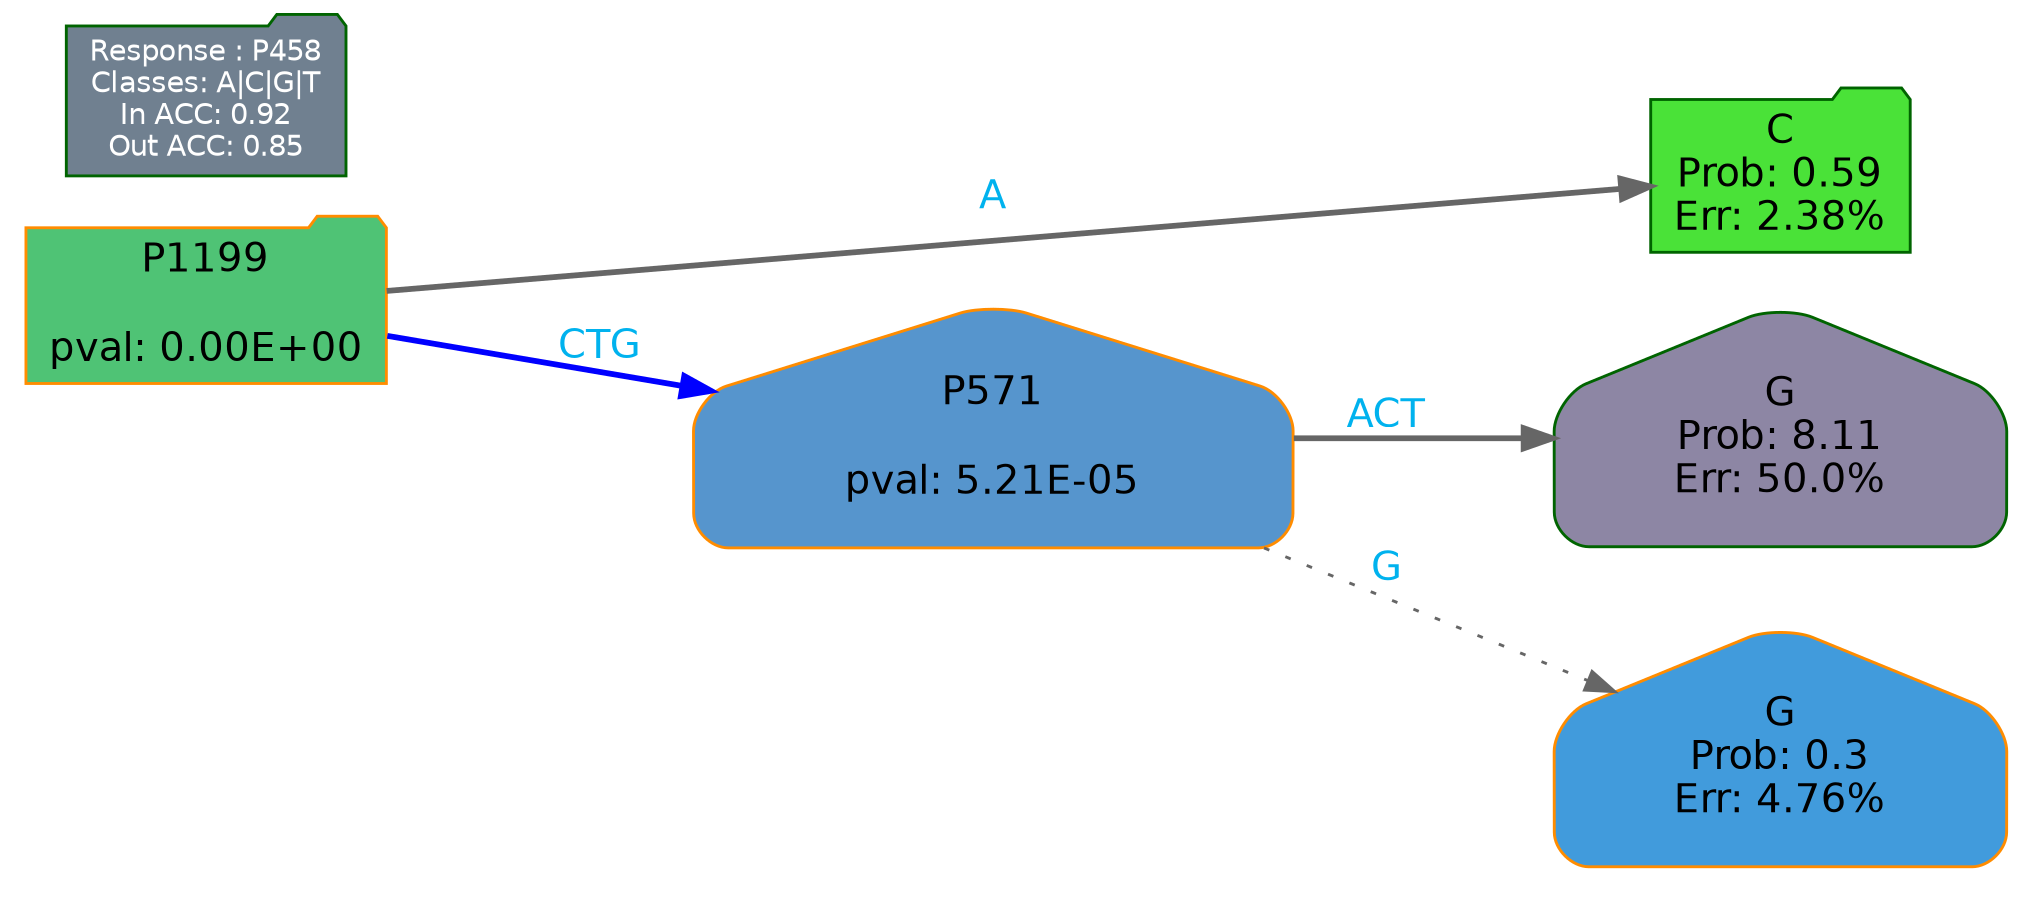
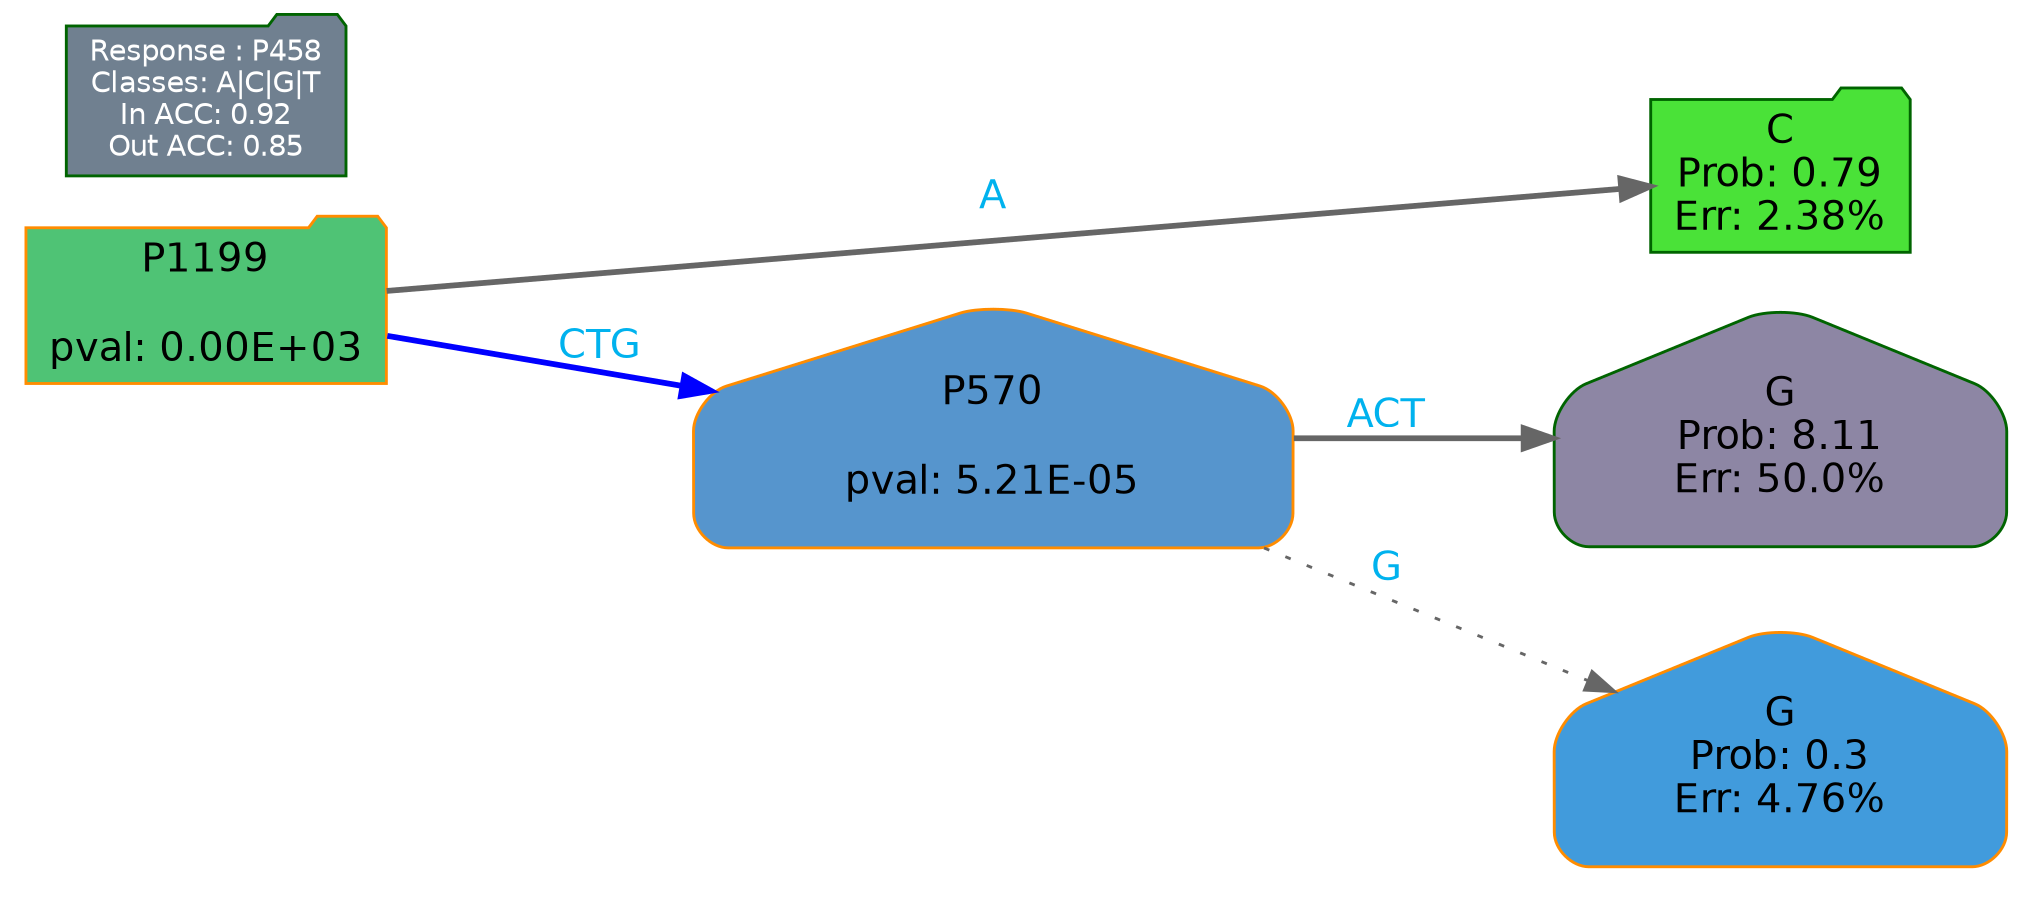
(1780, 176) -> (1780, 176)
(206, 306) -> (206, 306)
(993, 438) -> (993, 438)
